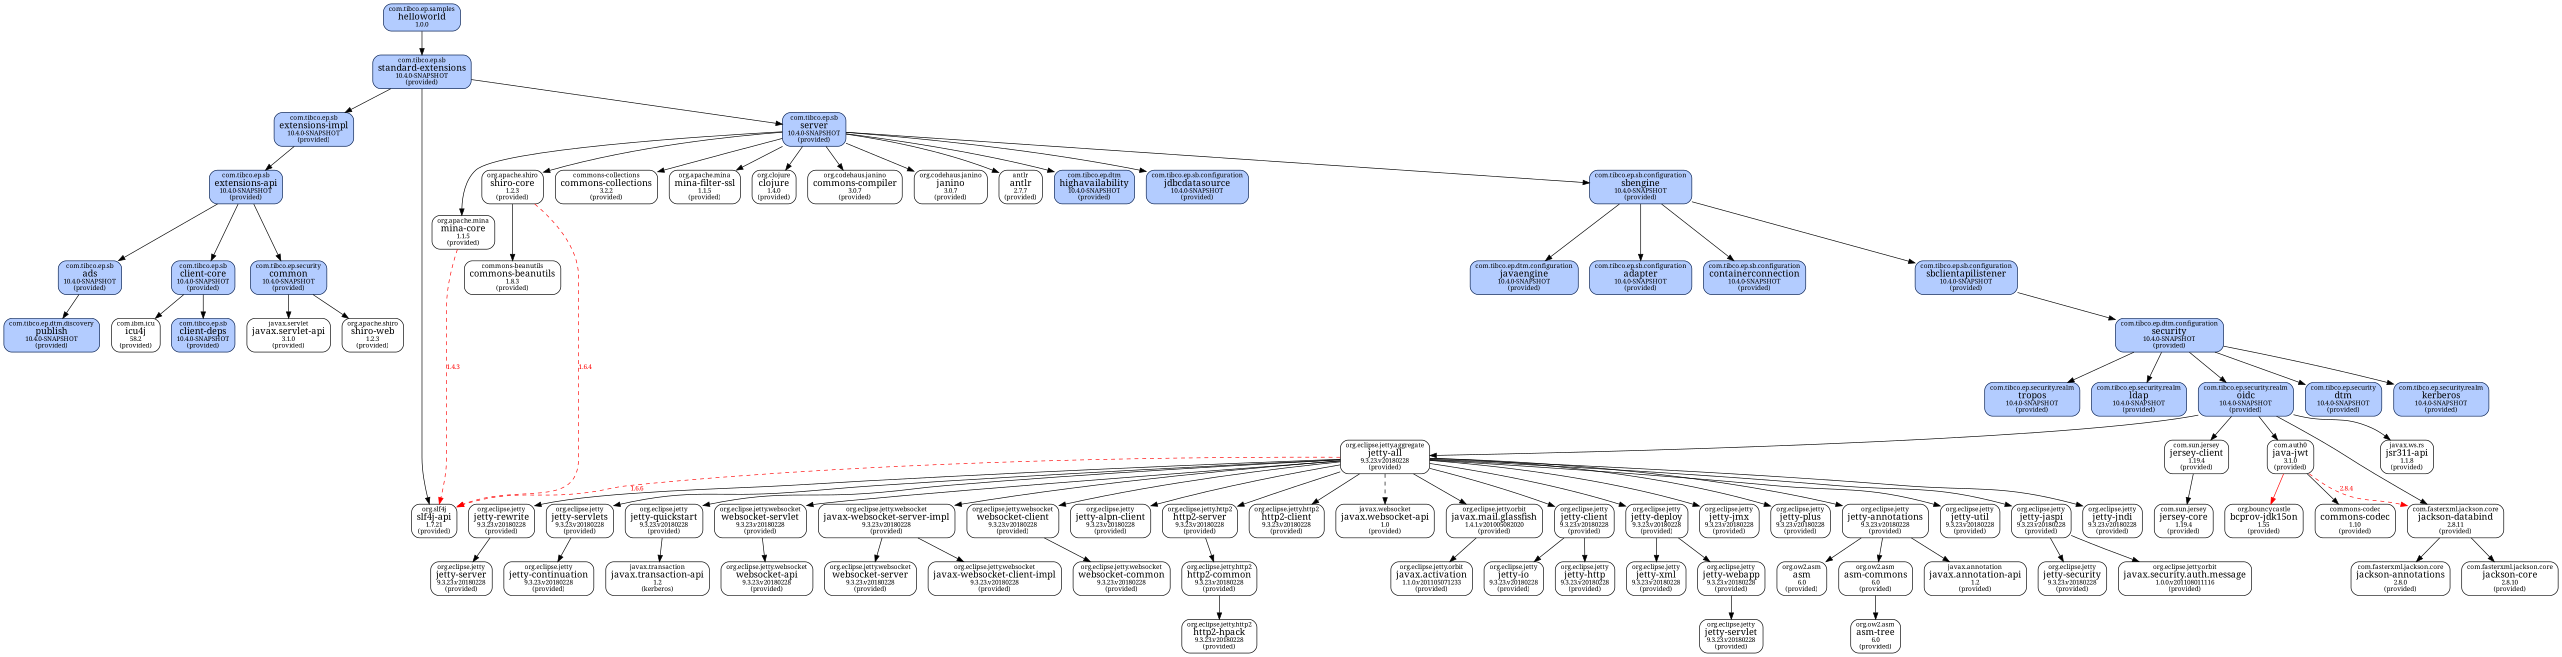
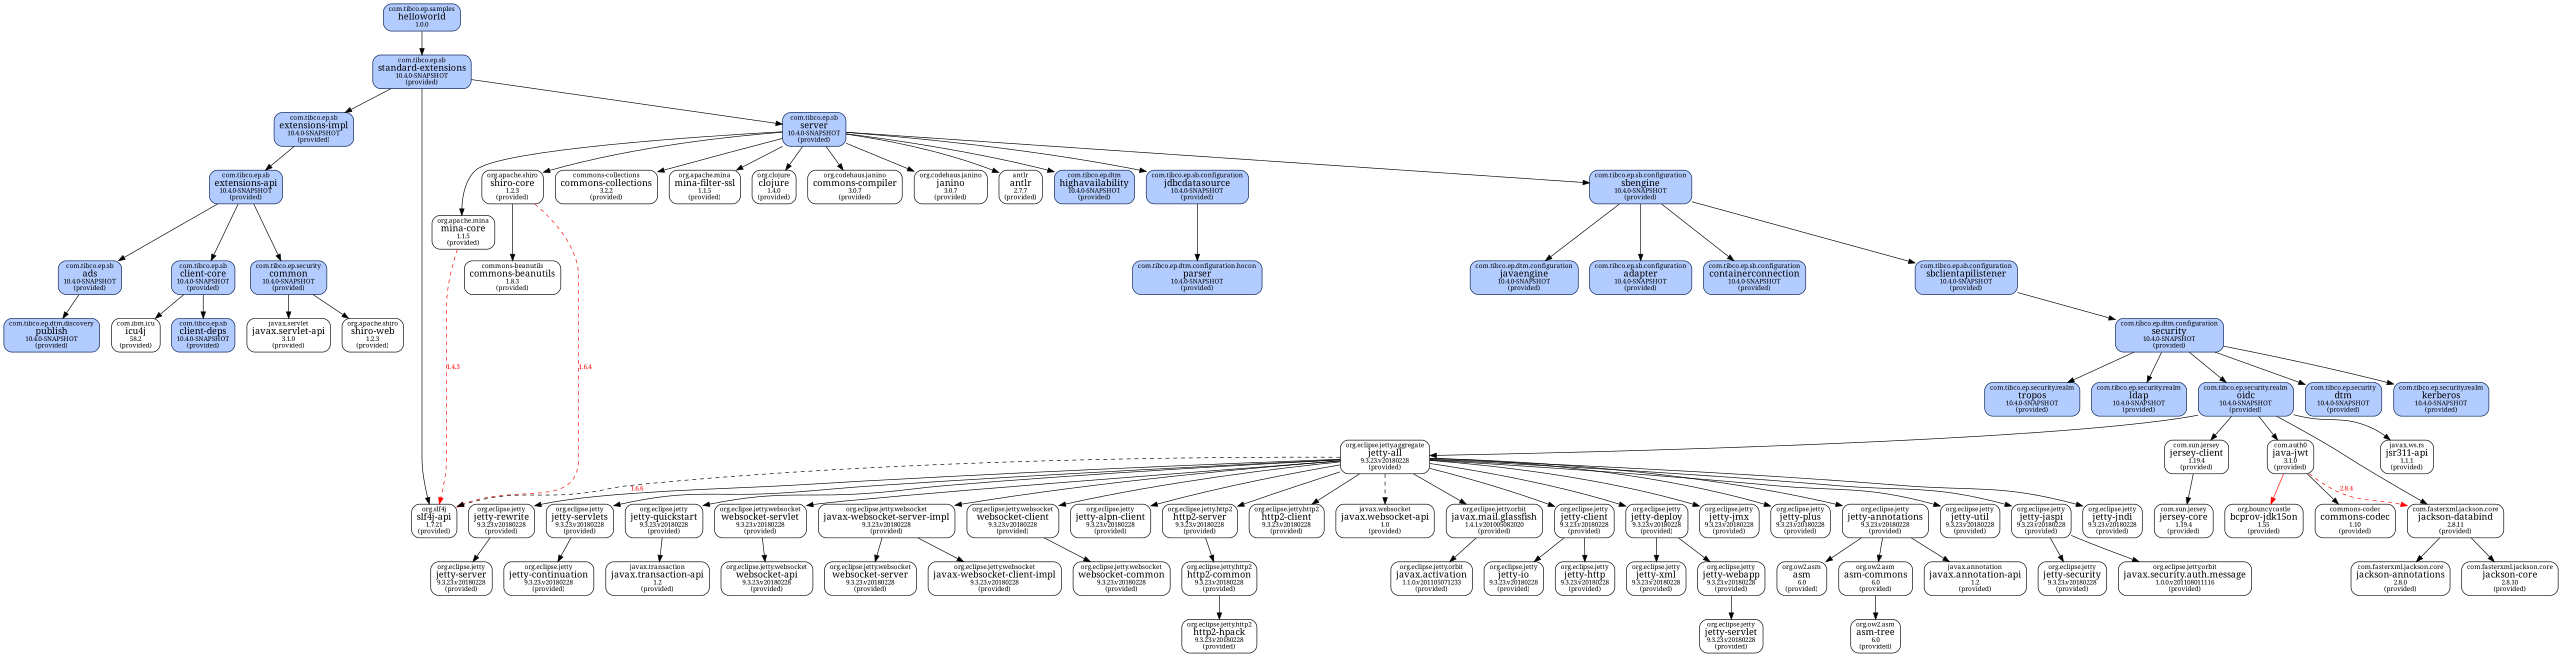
none -> (1197, 278)
(2407, 461) -> (2407, 461)
(901, 466) -> (901, 466)
(658, 589) -> (658, 589)
